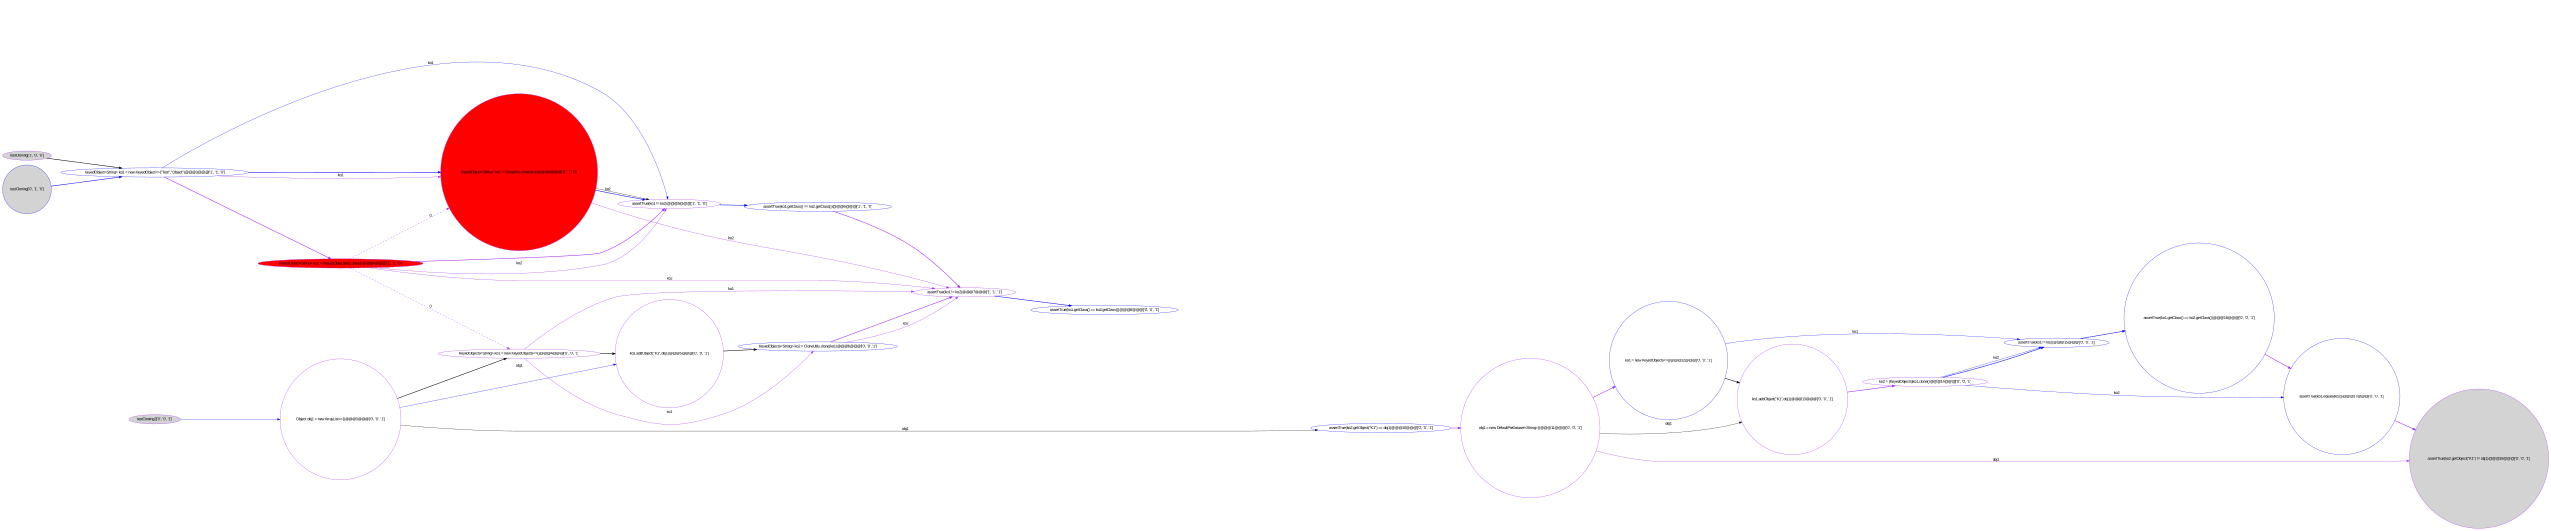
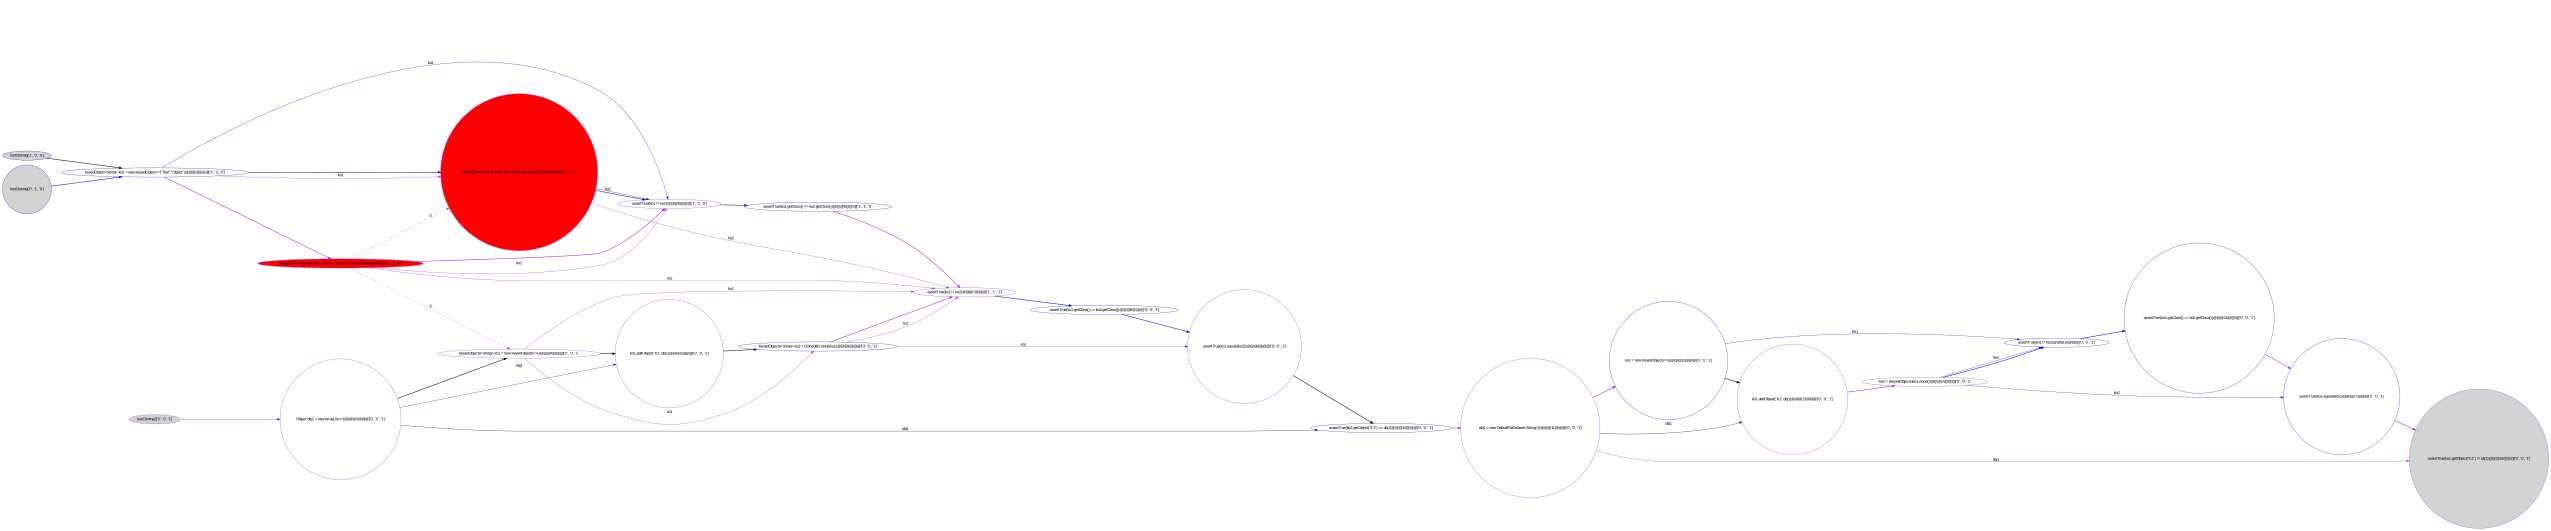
(27, 156) -> (27, 156)
none -> (1244, 347)
